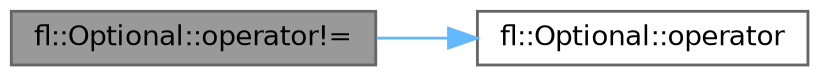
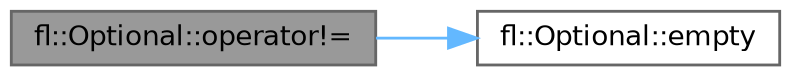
(643, 38) -> (629, 38)
